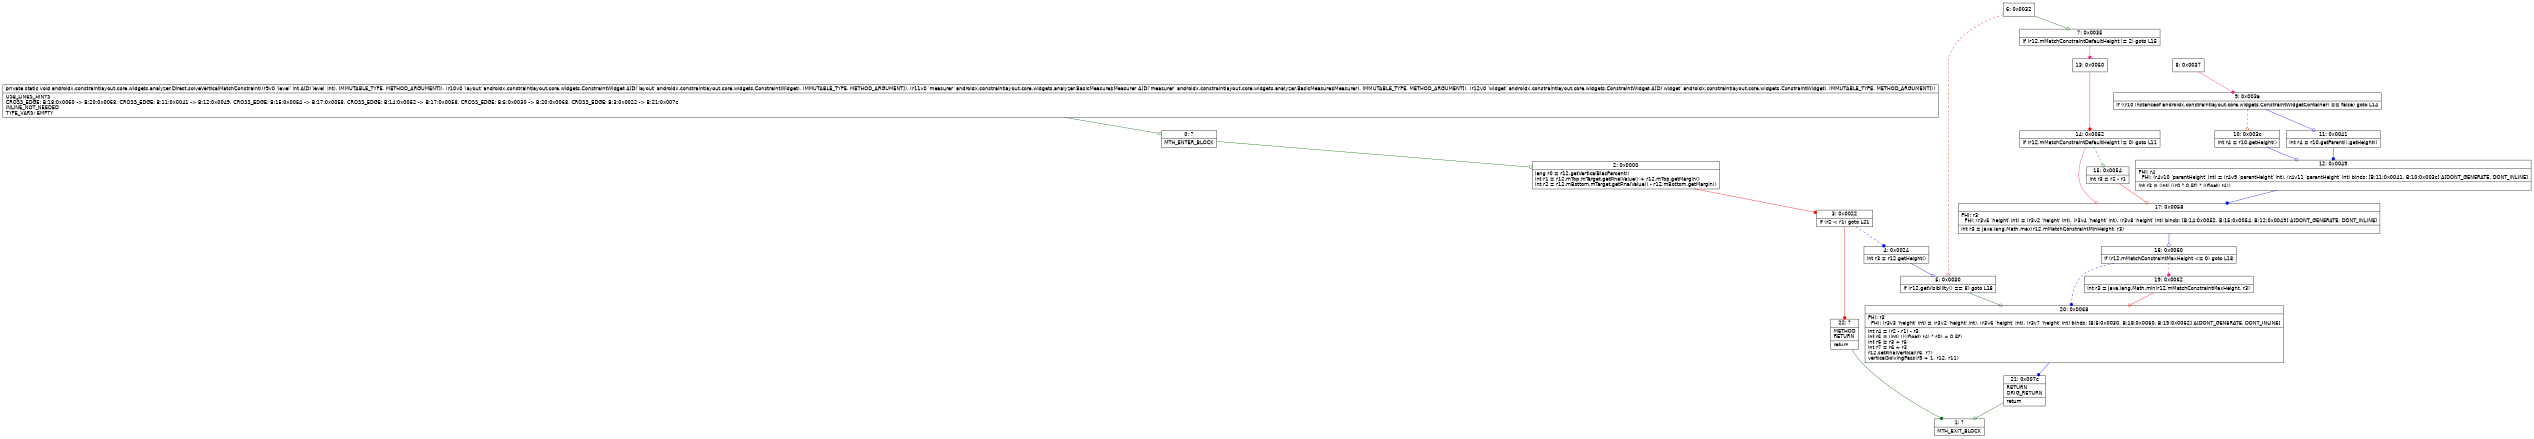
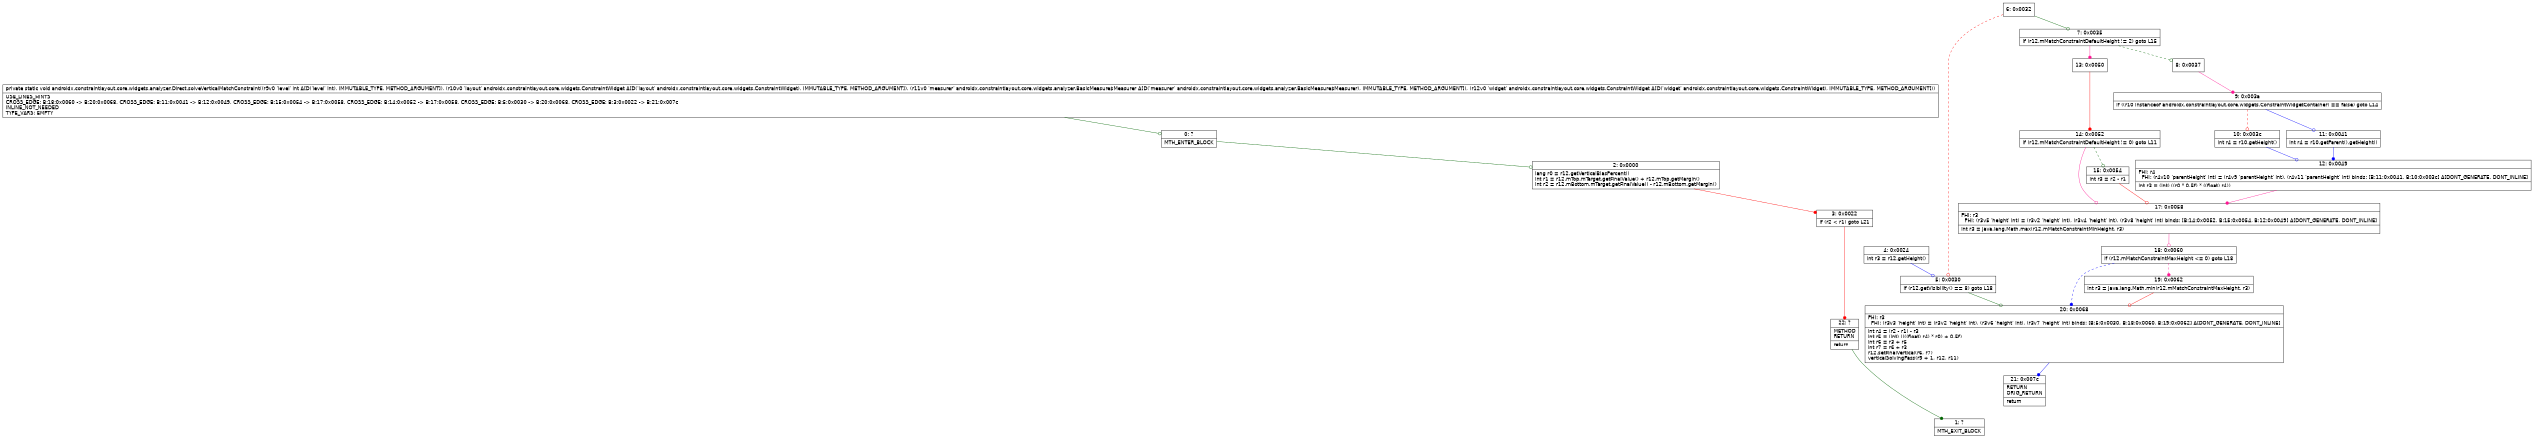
none -> (2144, 53)
(2253, 196) -> (2253, 196)
(1869, 236) -> none
(2169, 239) -> (2169, 239)
(1990, 410) -> none
